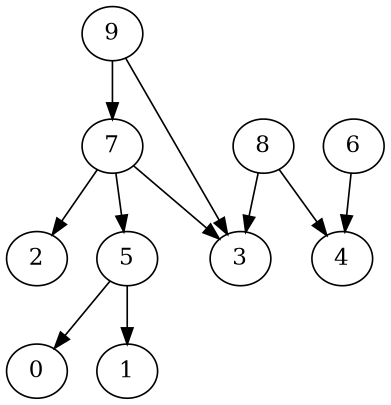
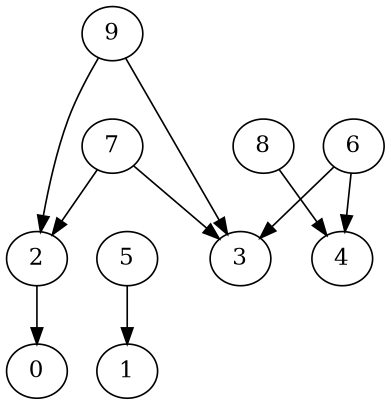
(112, 82) -> (63, 134)
(119, 194) -> none
(254, 194) -> (308, 192)
(88, 308) -> (37, 307)
